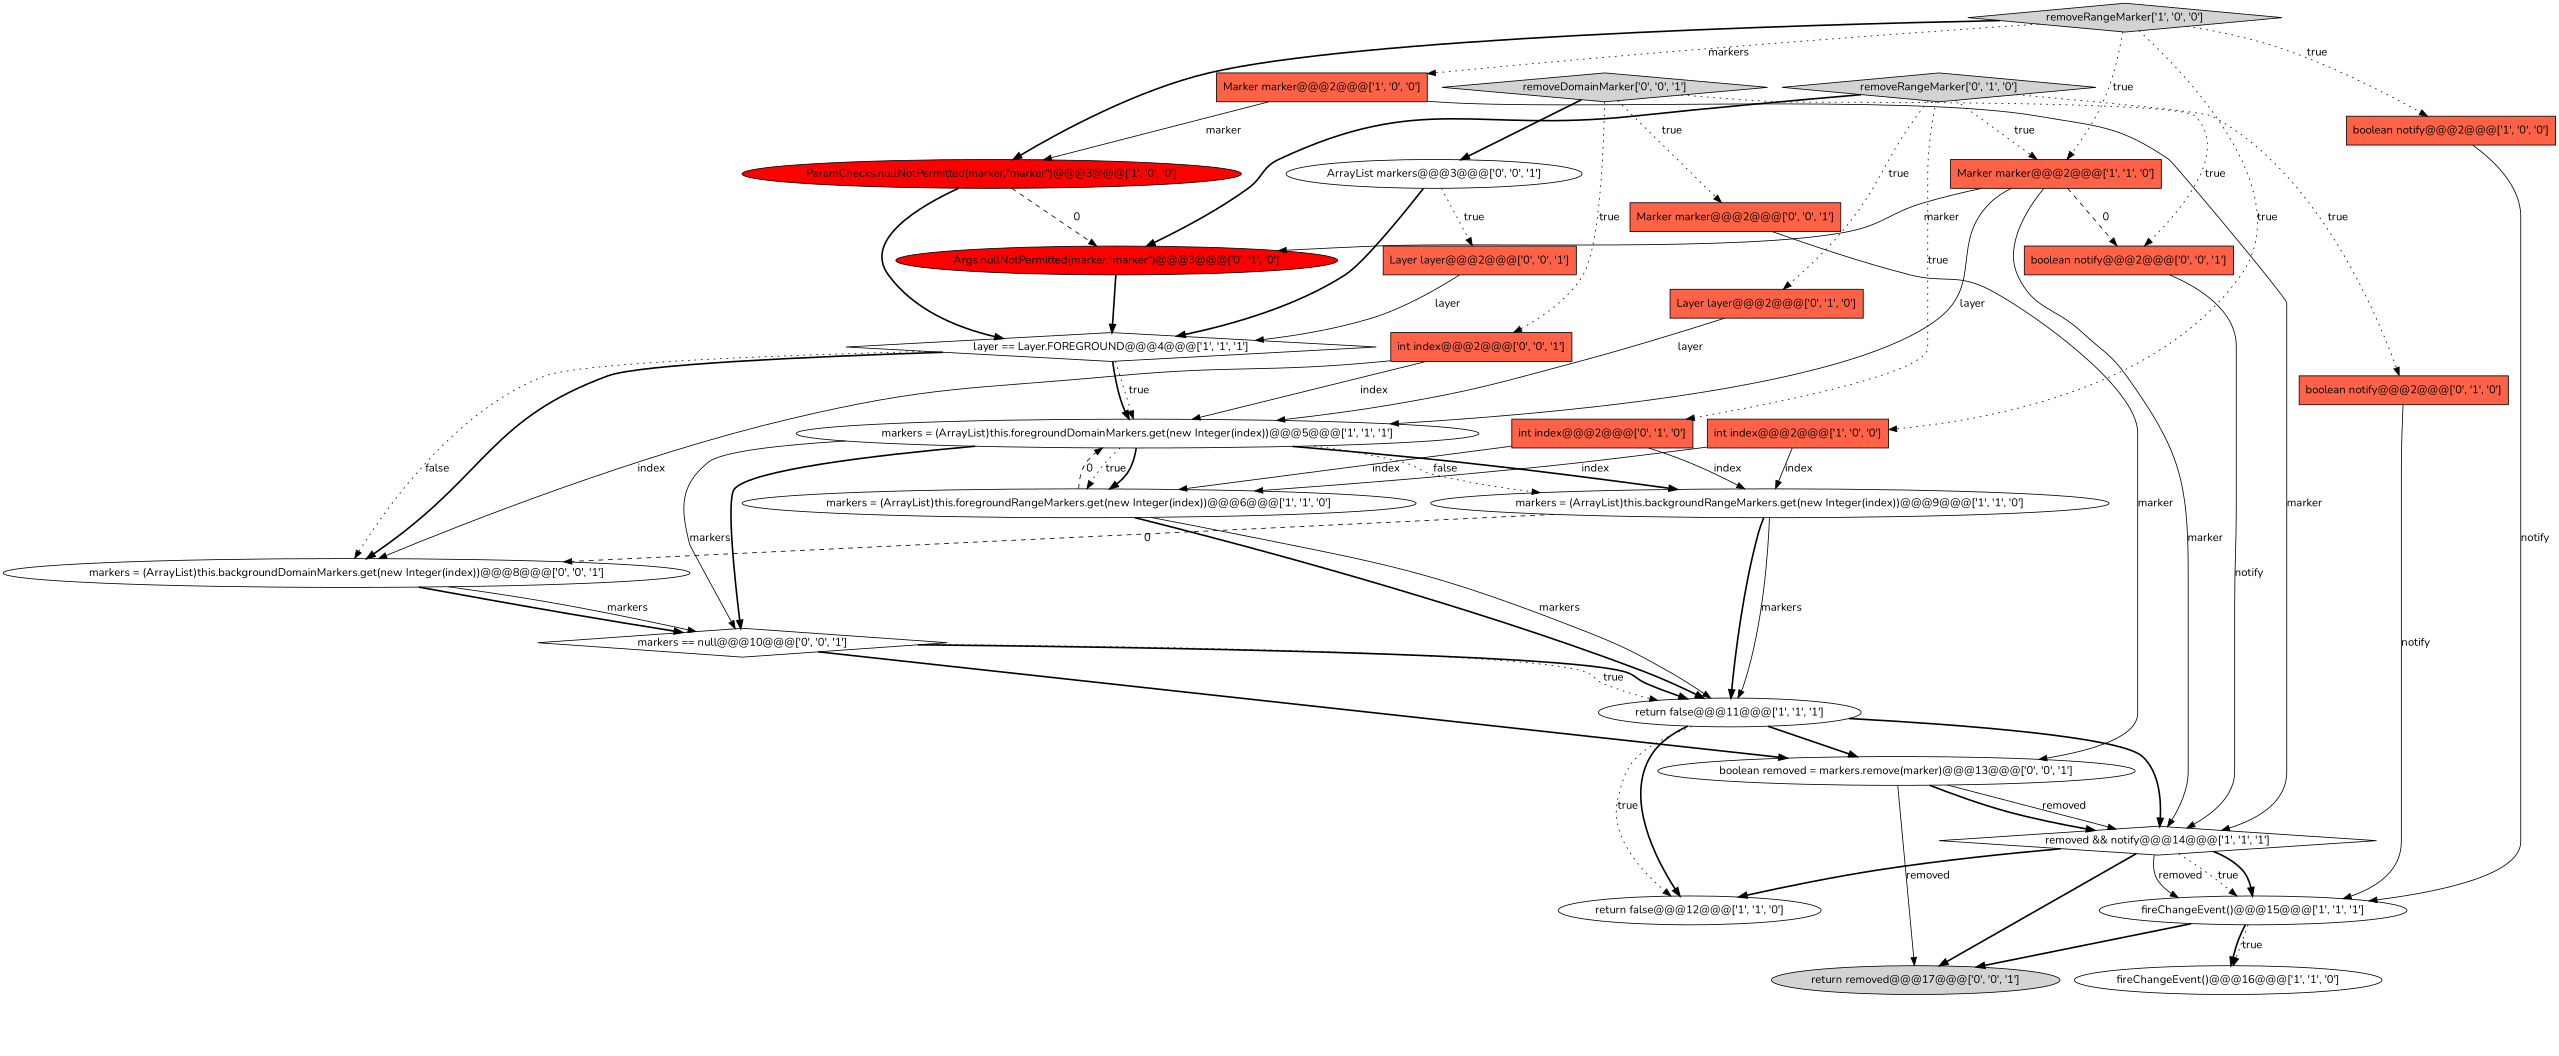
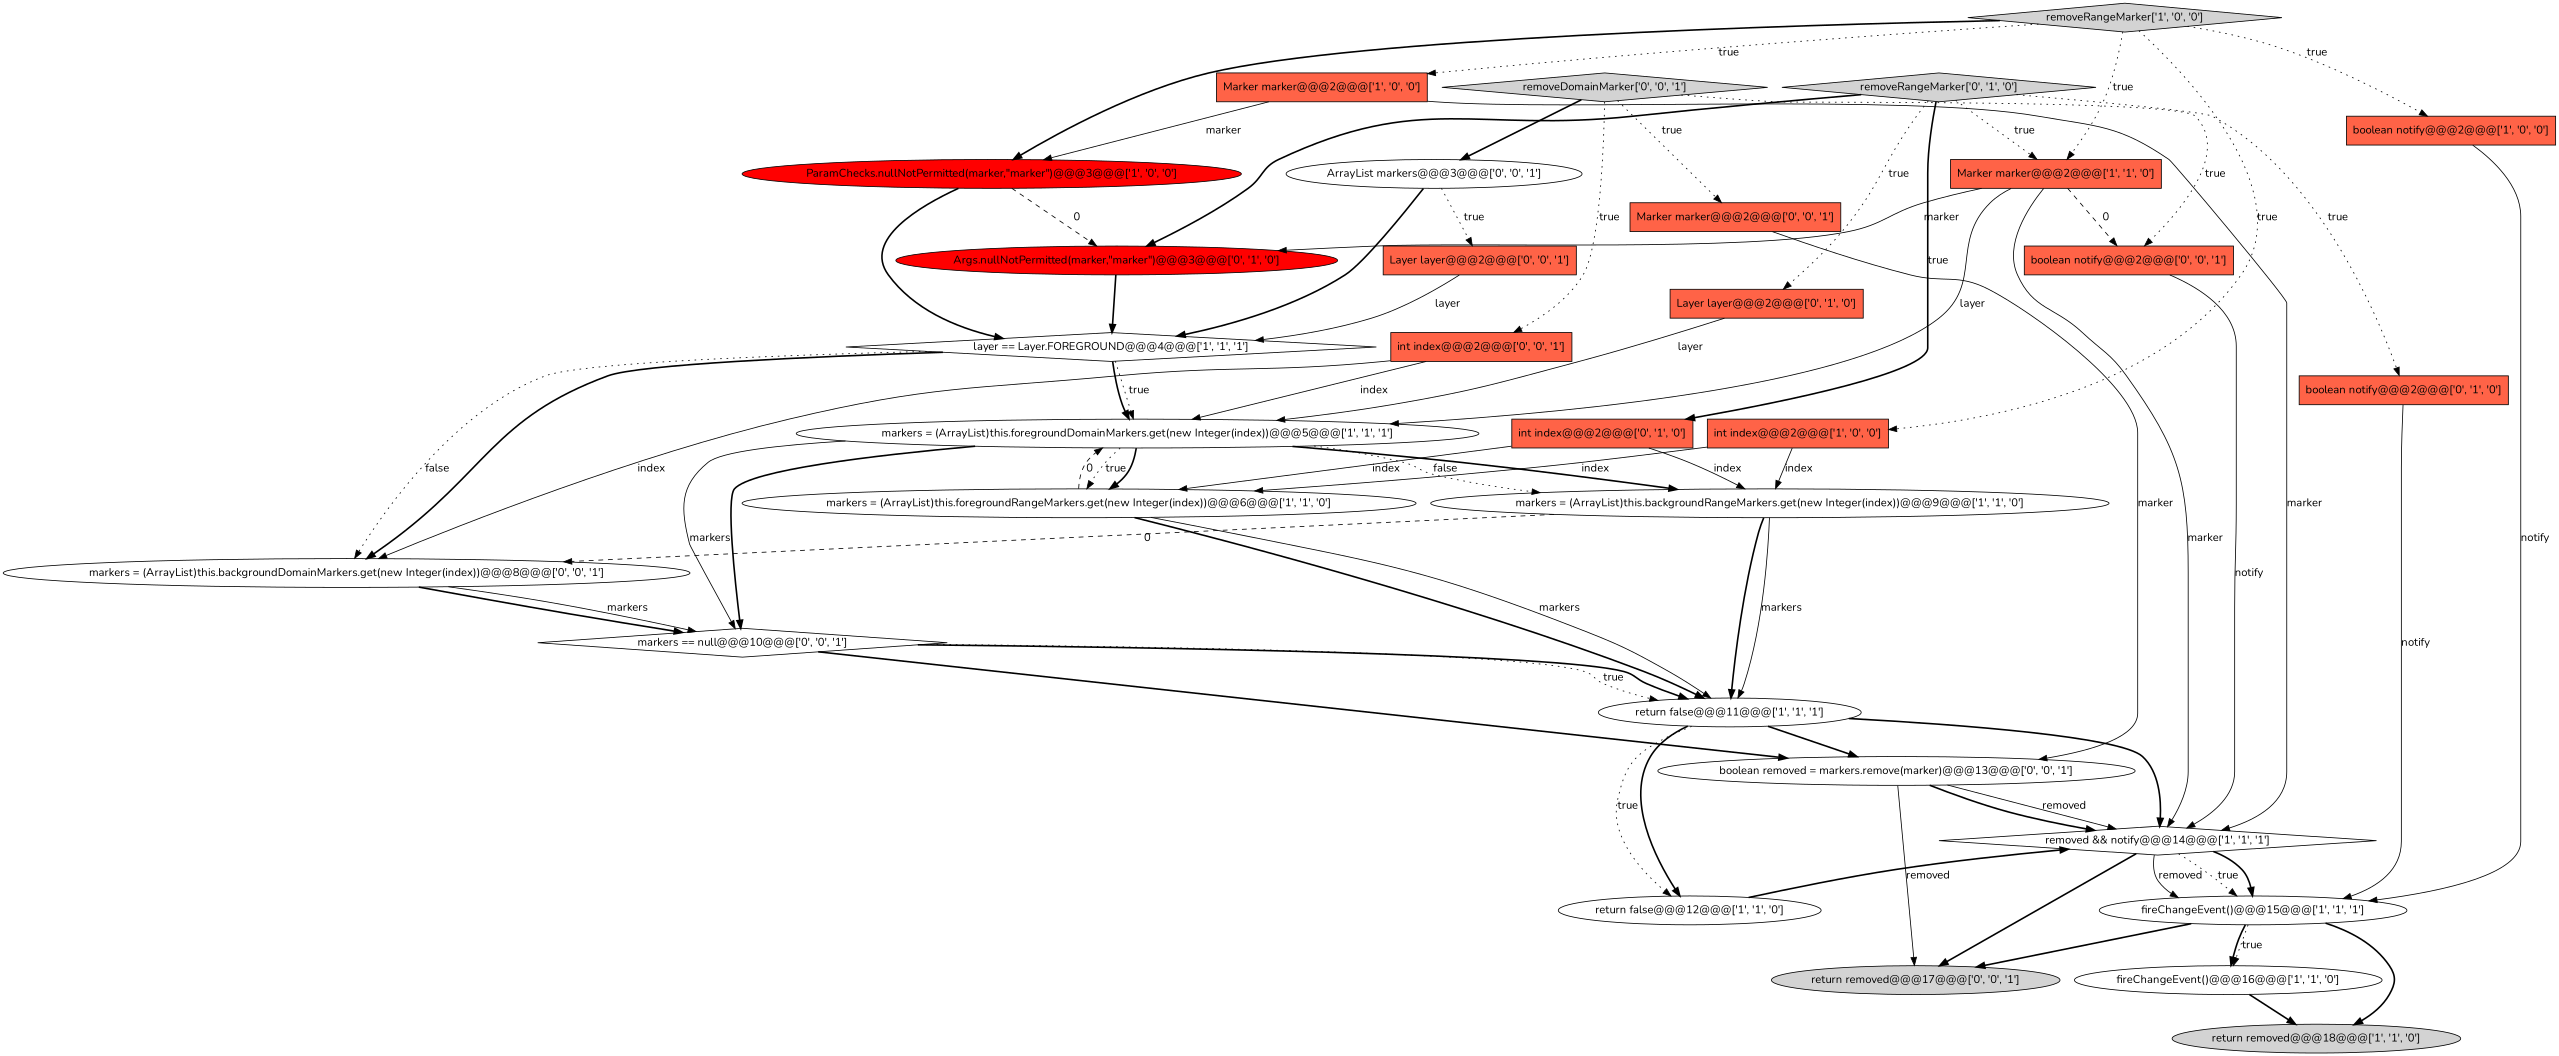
(1729, 52) -> (1729, 52)
(1928, 348) -> (1928, 348)
(1911, 865) -> (1896, 869)
none -> (2316, 1039)
